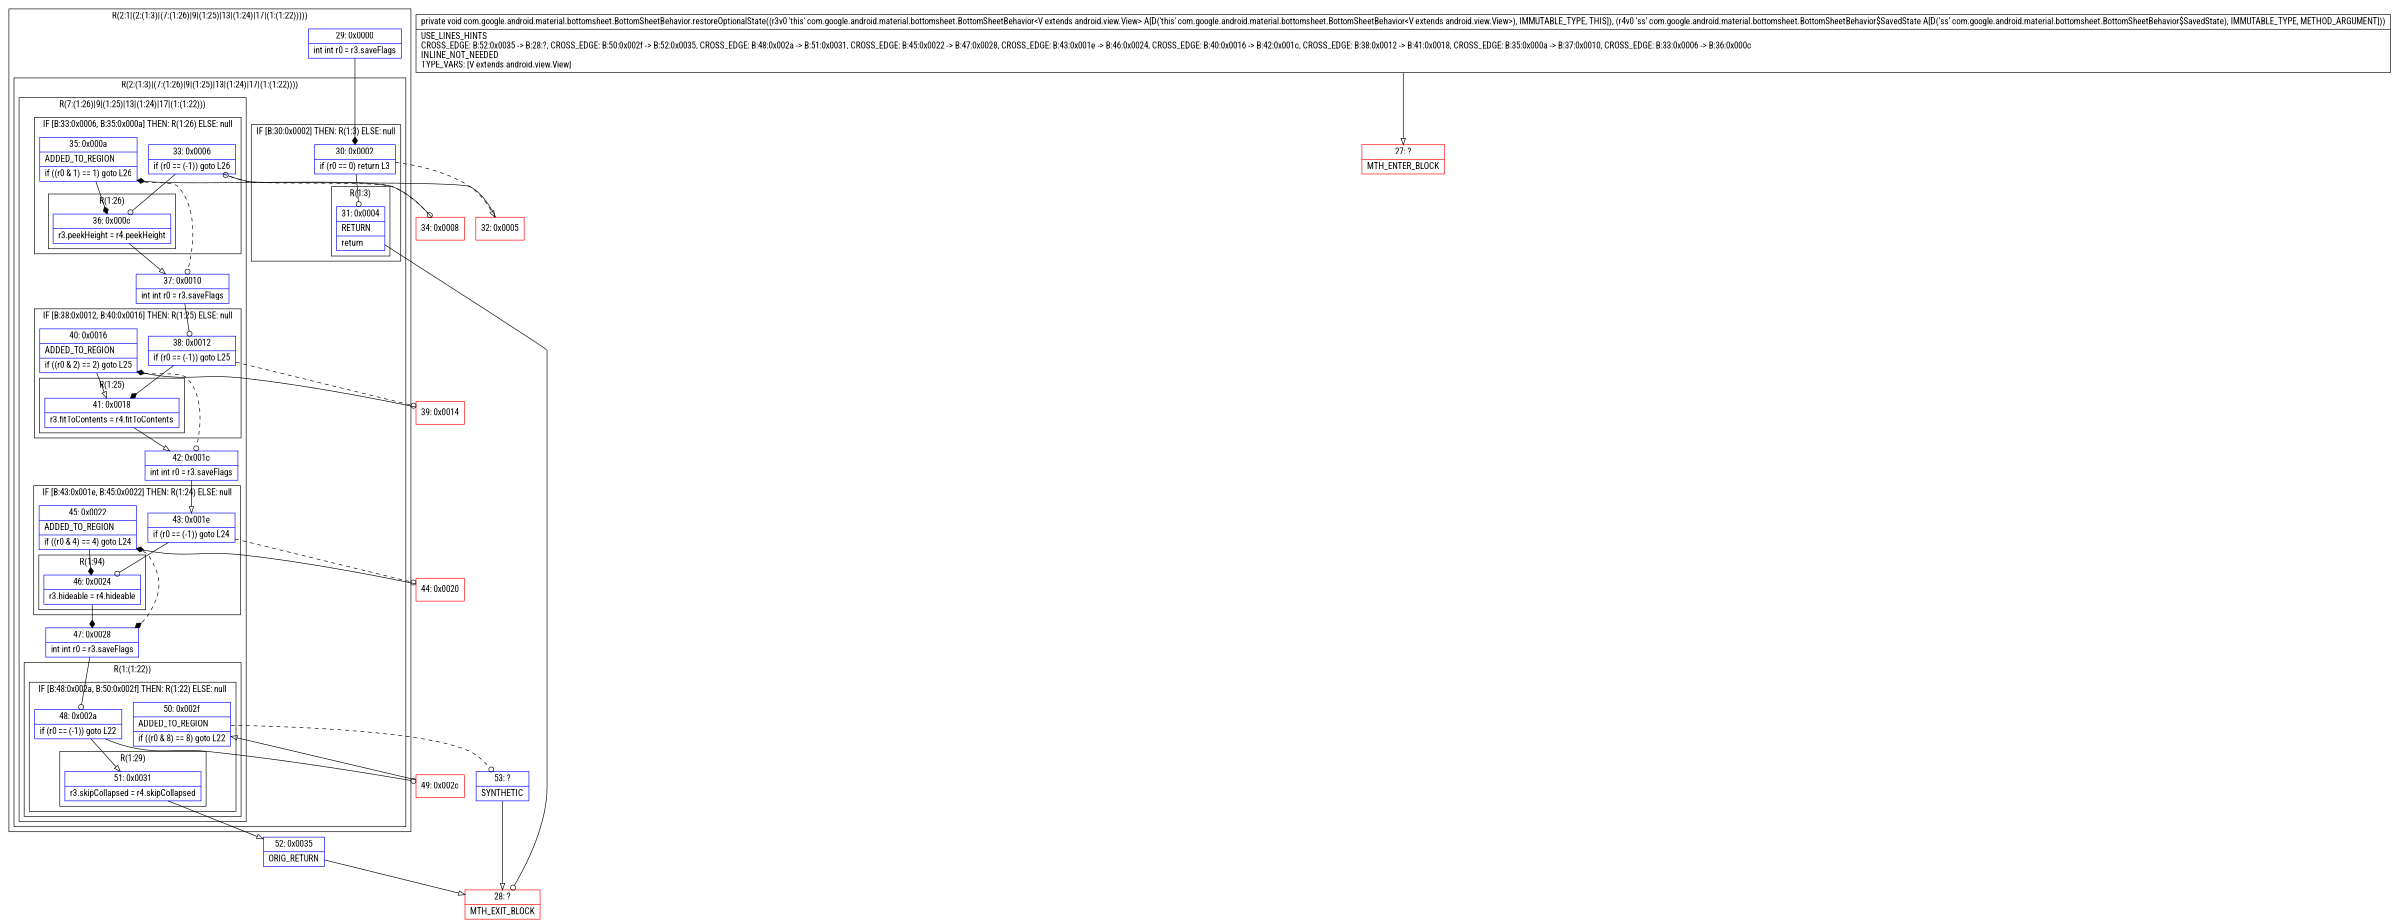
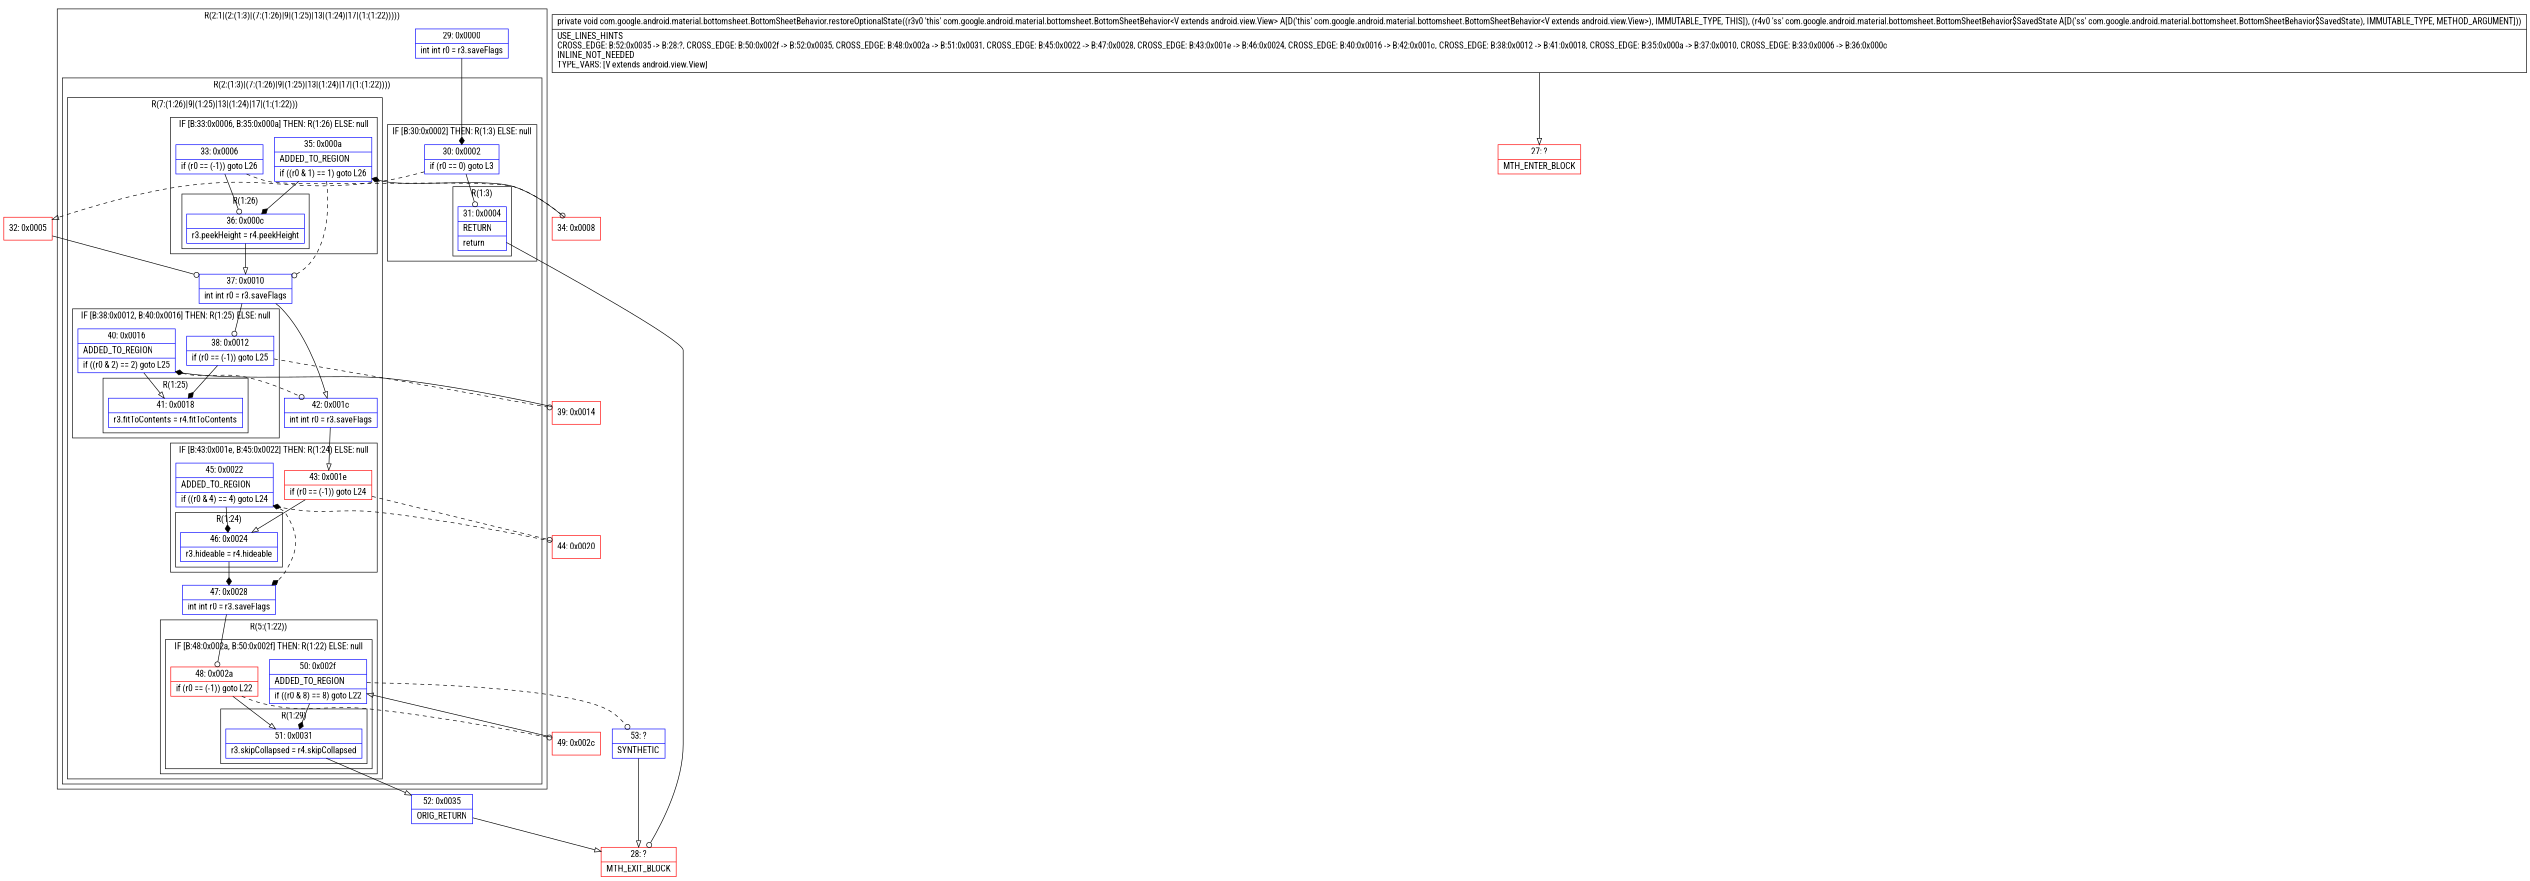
(355, 166) -> (462, 166)
(419, 184) -> (123, 255)
(156, 442) -> (306, 344)
(191, 528) -> (328, 485)
(142, 559) -> (278, 517)
(281, 560) -> (417, 517)
(92, 562) -> (229, 520)
(133, 670) -> (269, 627)
none -> (306, 713)
(78, 724) -> (214, 682)
(258, 757) -> (394, 712)
